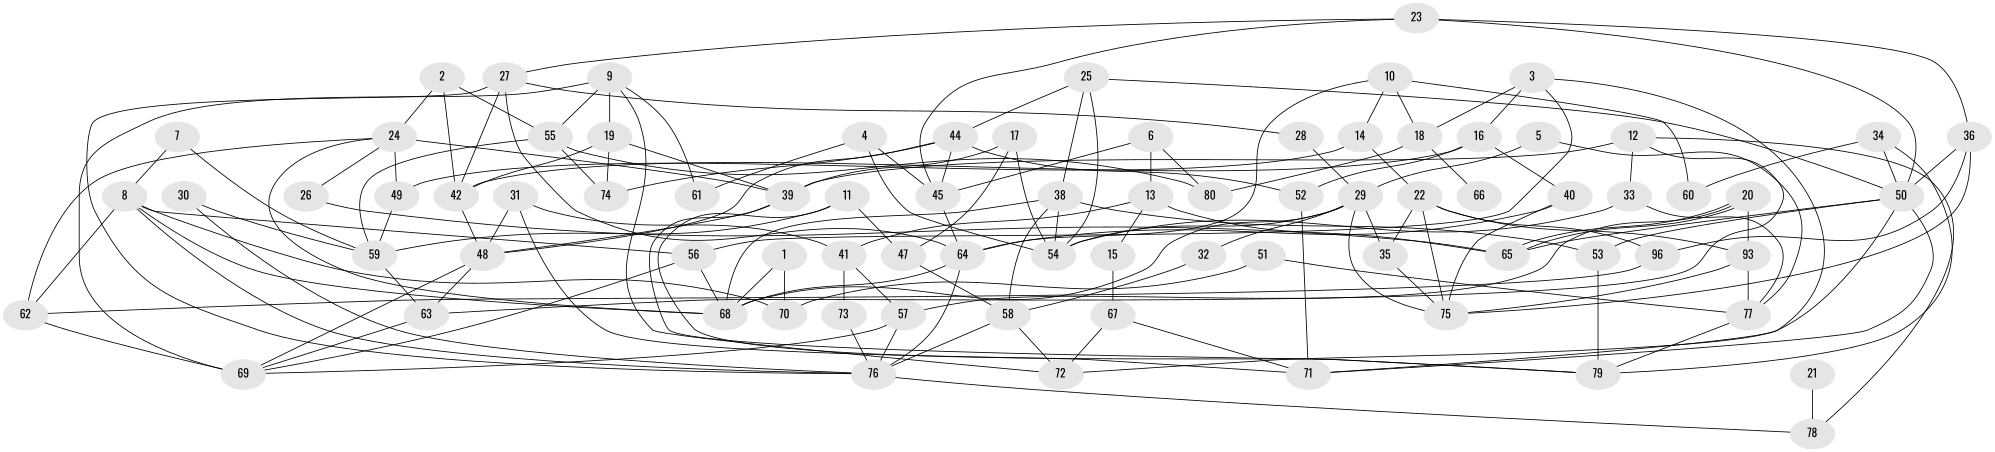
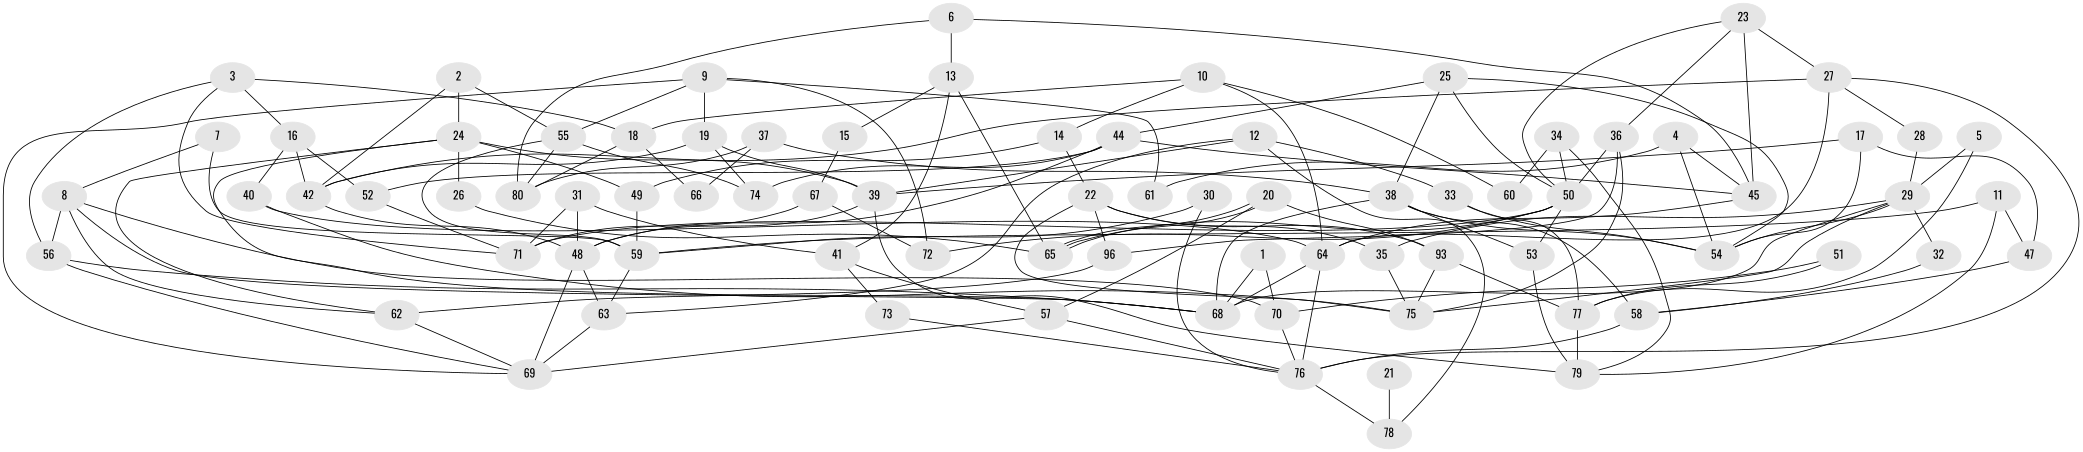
none -> (764, 137)
(1035, 345) -> none
(475, 354) -> (1291, 349)
